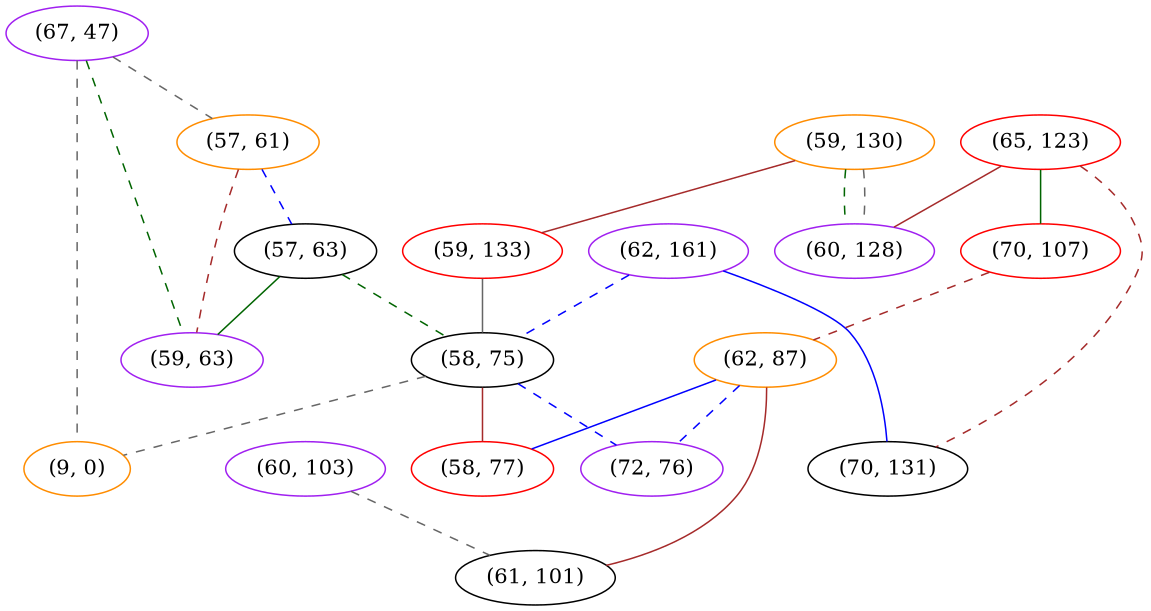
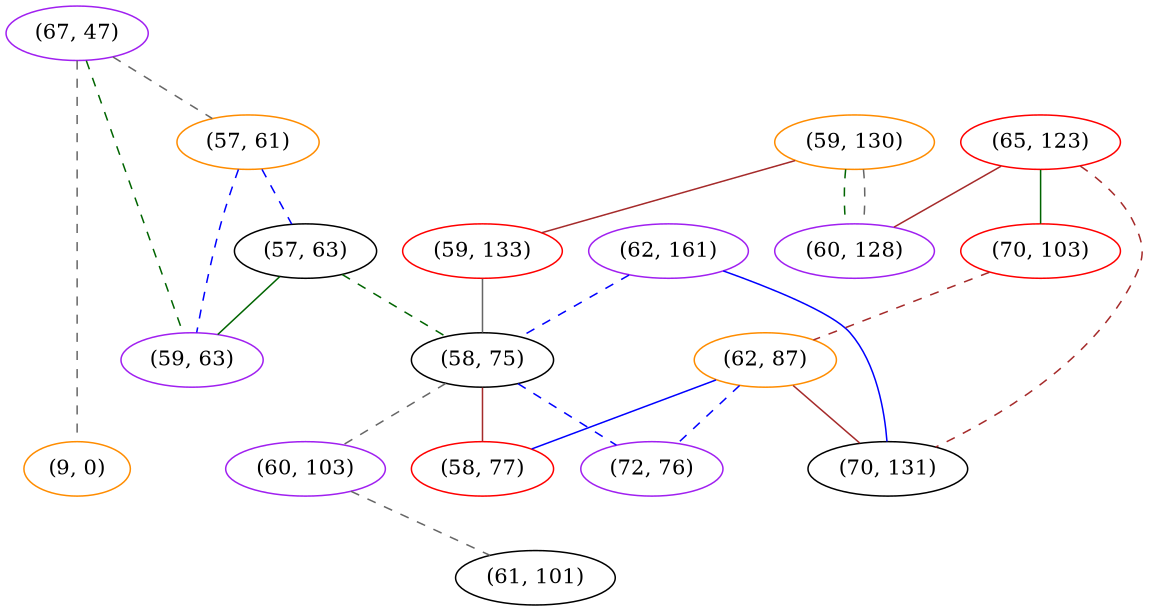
(214, 250) -> (214, 250)
(1041, 251) -> (1041, 251)
(275, 416) -> (395, 414)
(724, 509) -> (826, 414)
